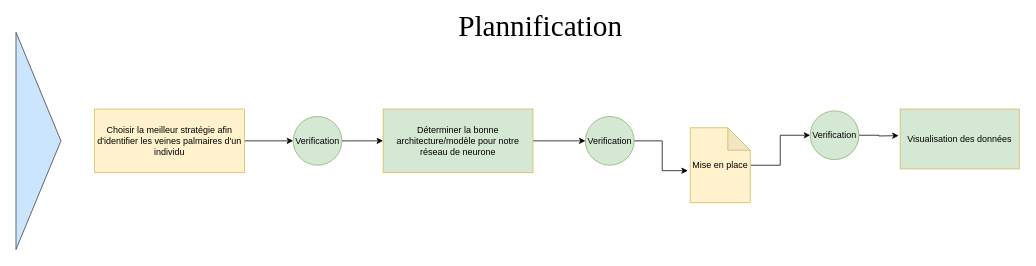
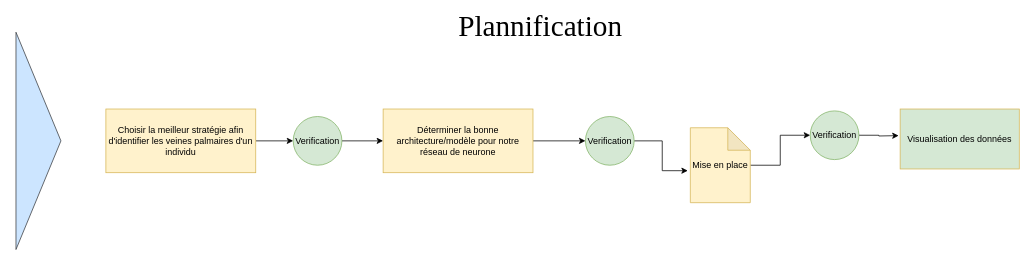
(169, 141) -> (180, 141)
(458, 141) -> (458, 141)
